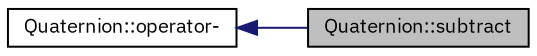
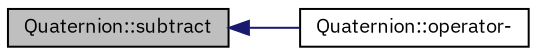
(283, 28) -> (274, 28)
